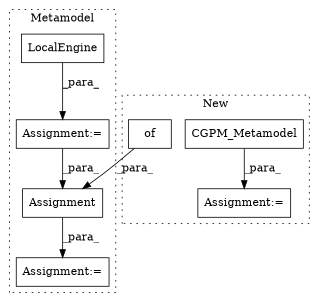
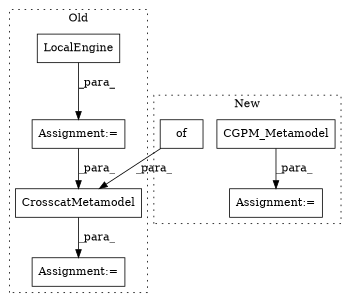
(63, 19) -> (79, 19)
(63, 203) -> (79, 203)
